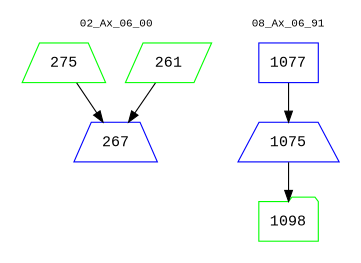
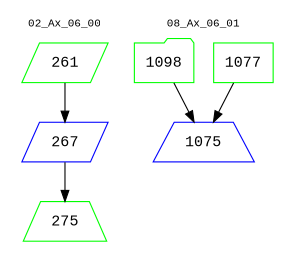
(289, 24) -> (204, 24)
(289, 63) -> (243, 63)
(87, 98) -> (65, 176)
(116, 142) -> (65, 142)
(289, 176) -> (181, 97)
